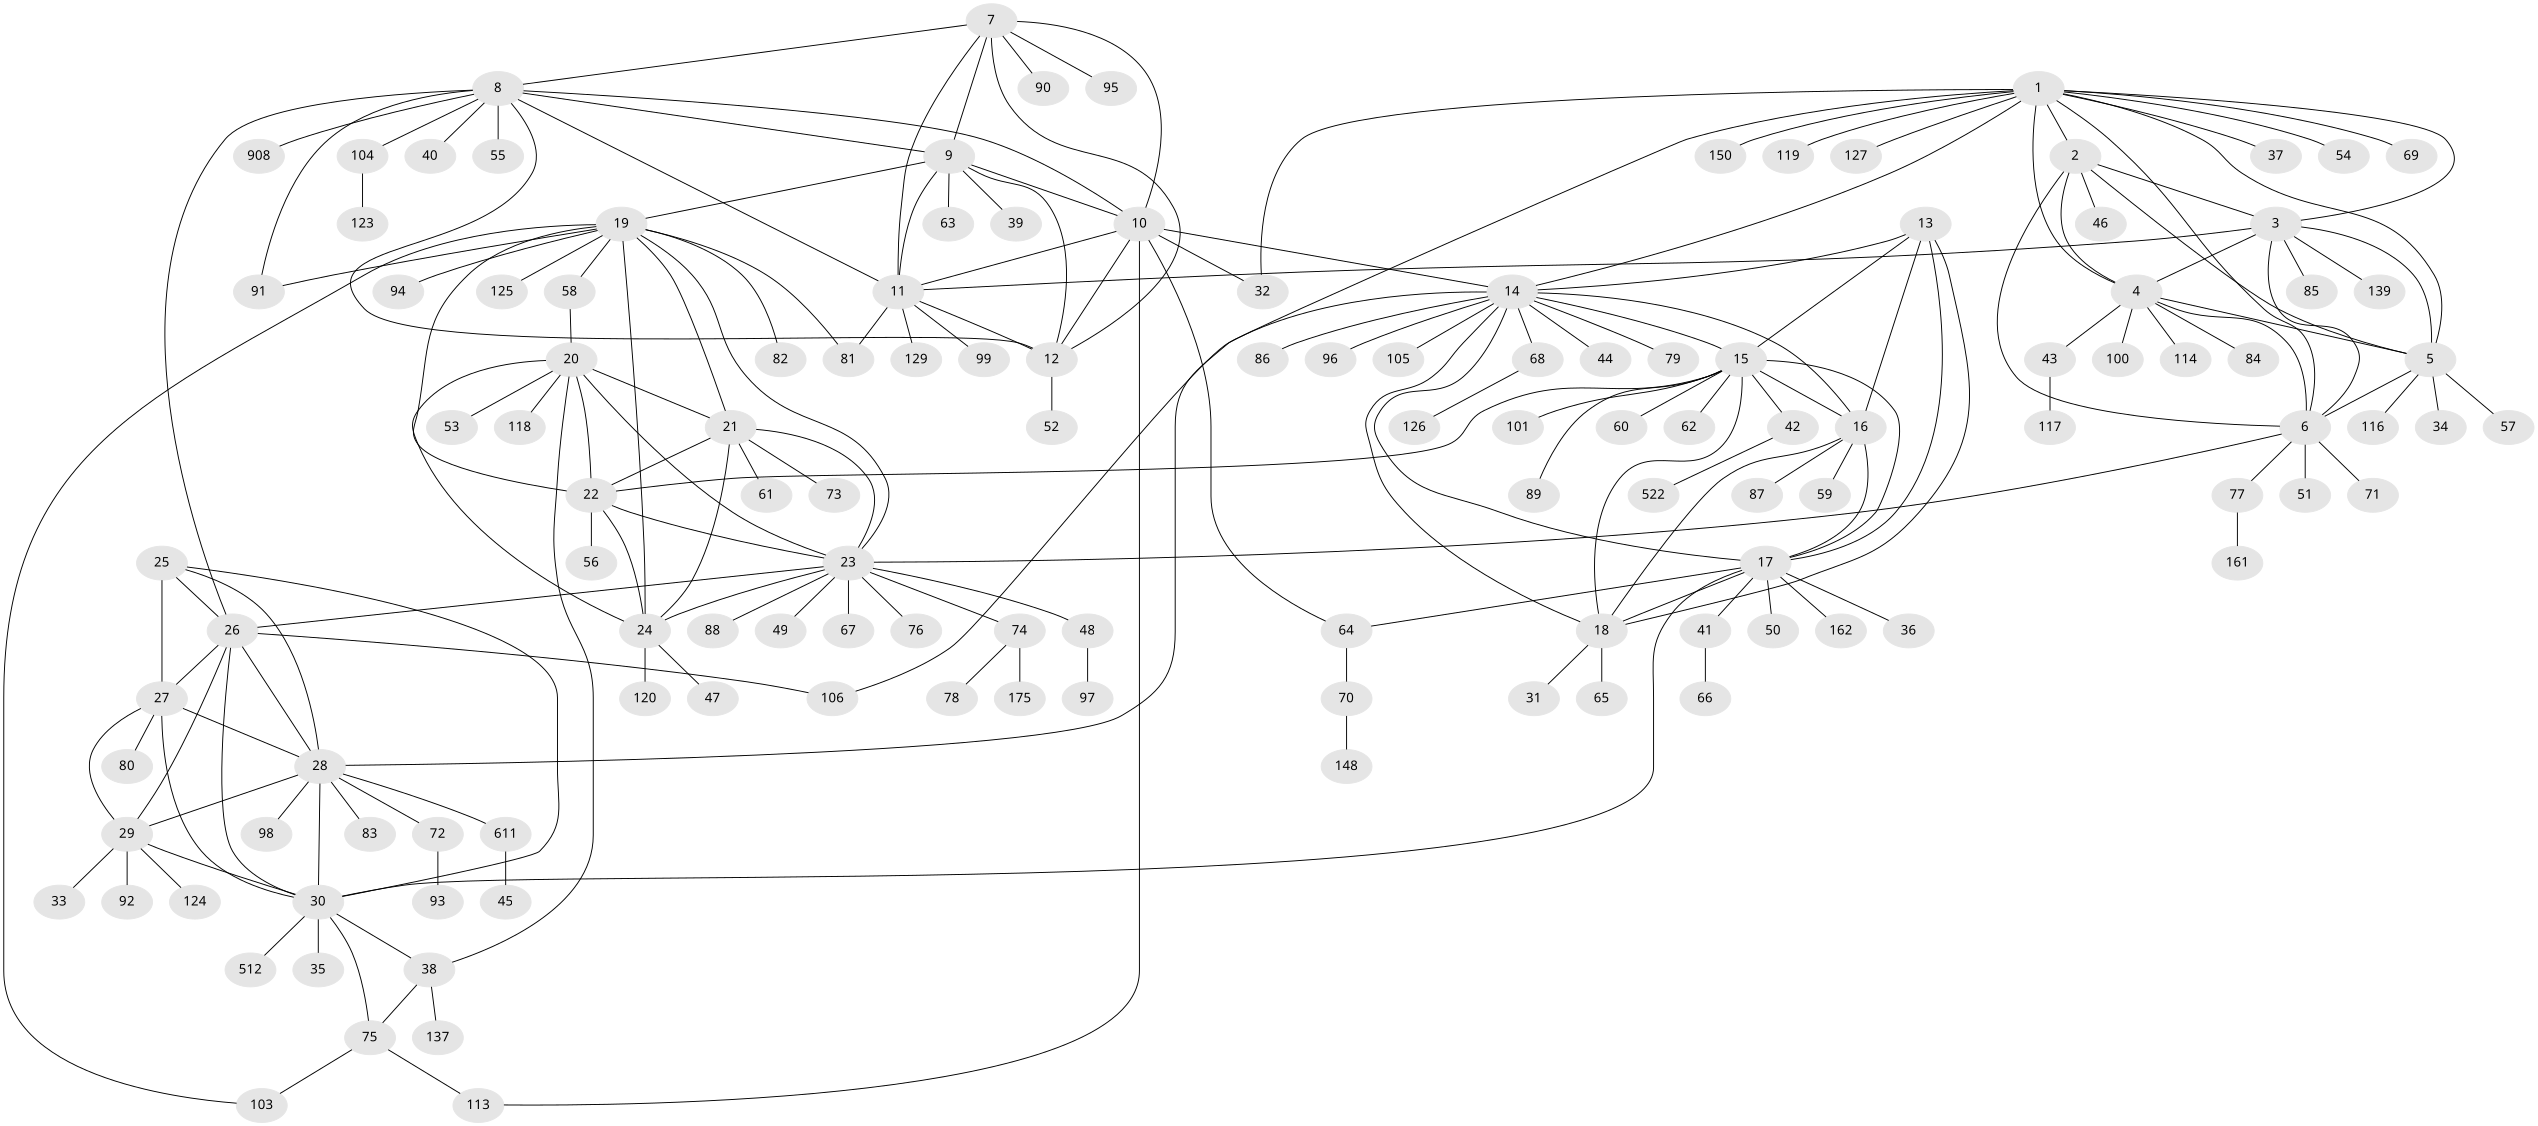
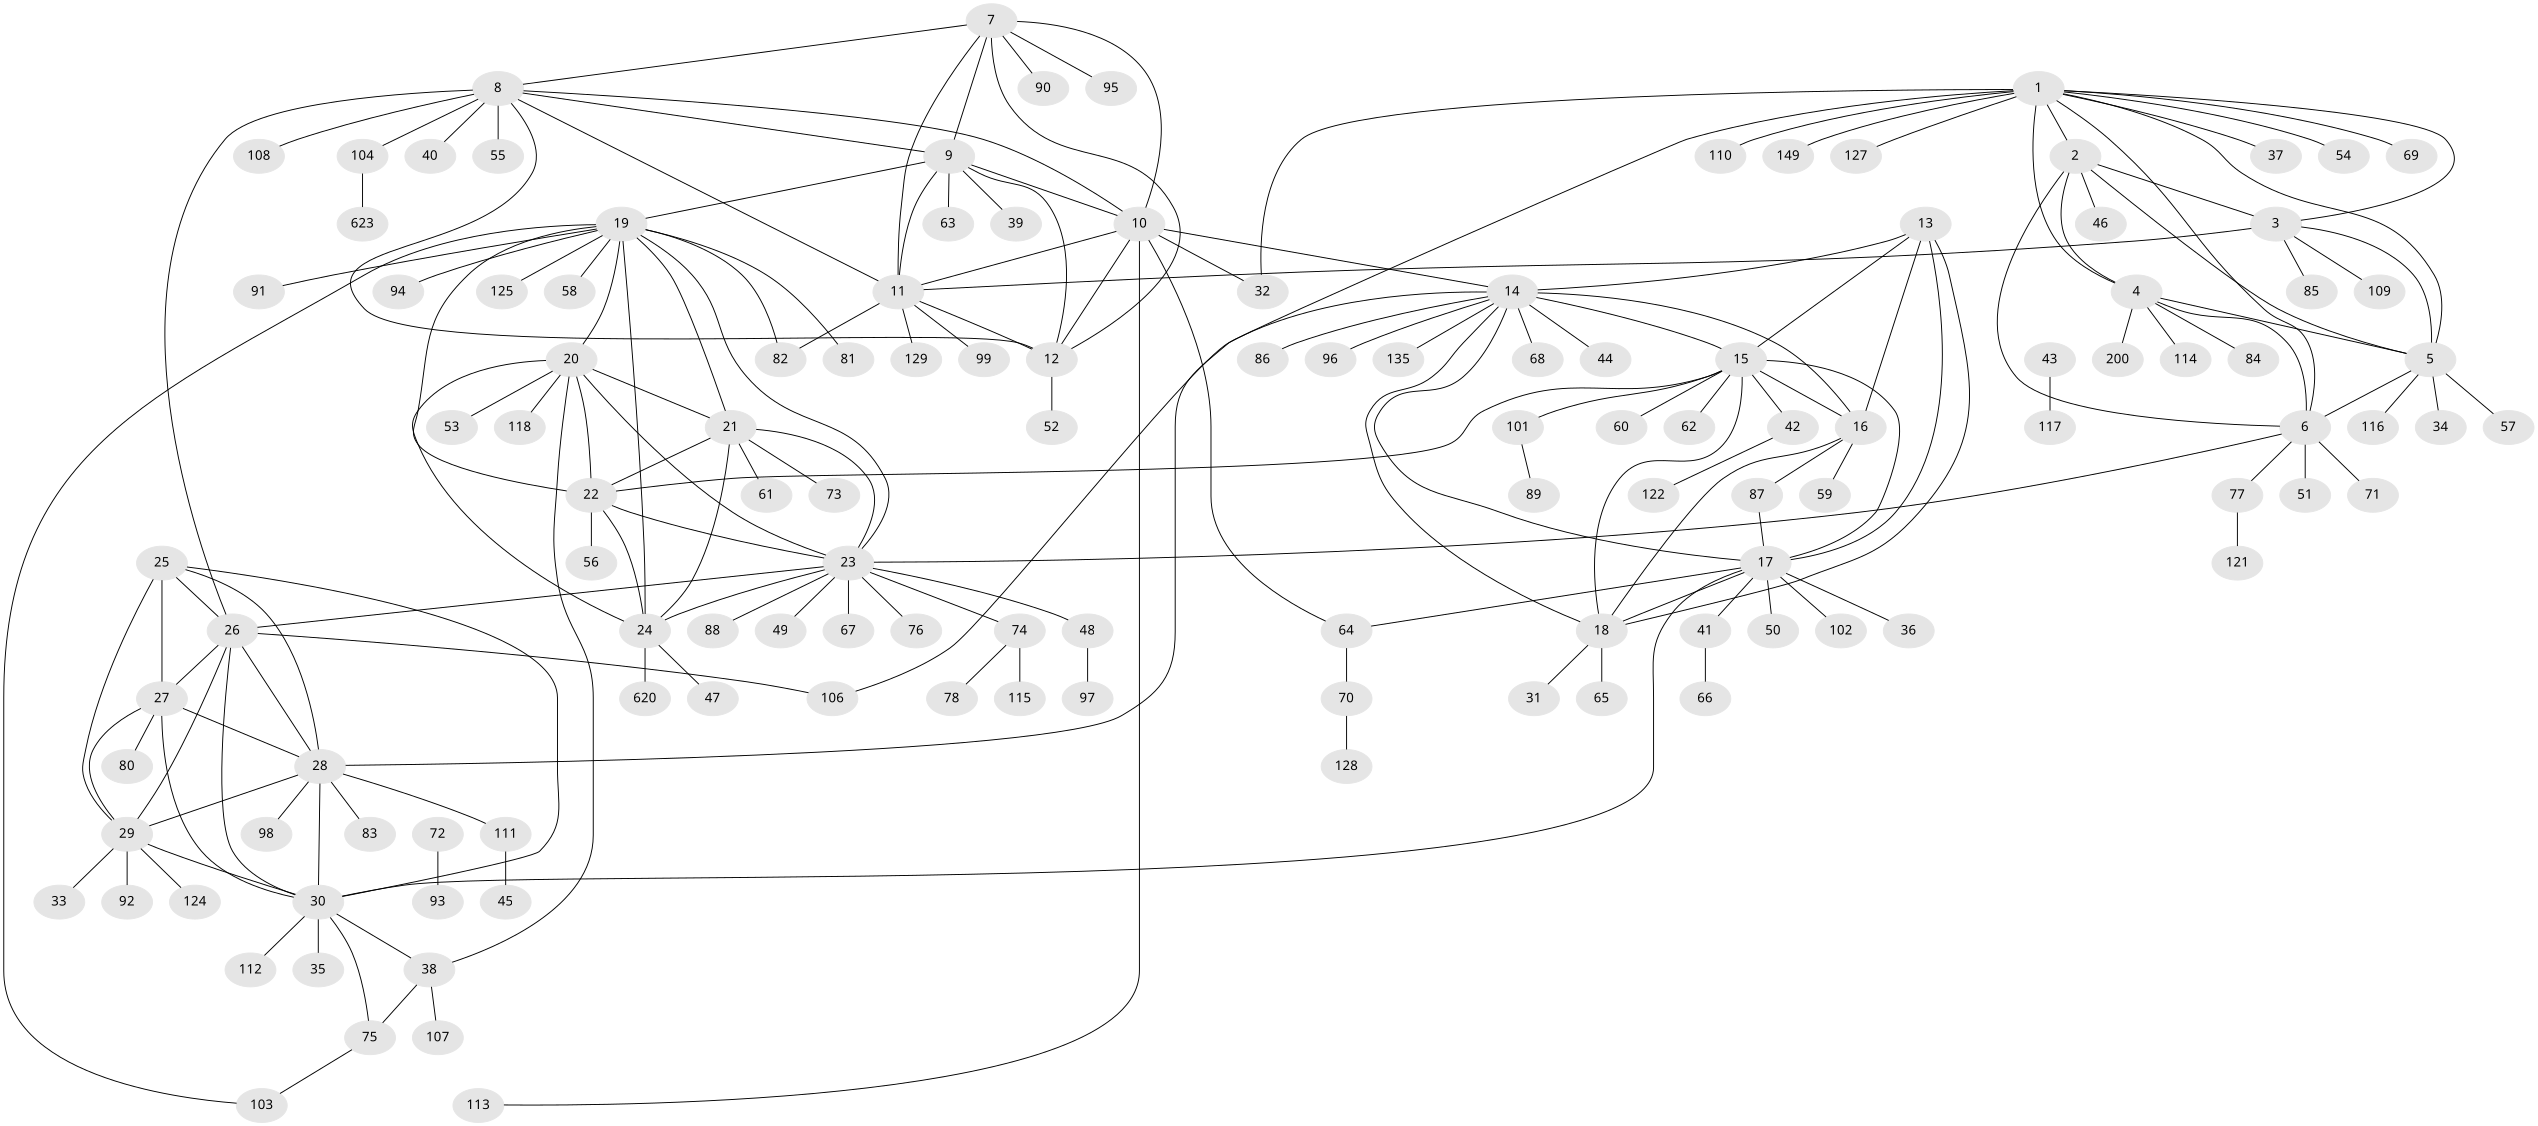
(329, 139) -> none
(259, 156) -> (259, 156)
(1720, 156) -> (1720, 156)
(1788, 156) -> (1788, 156)
(1786, 213) -> none
(363, 224) -> (363, 224)
(2196, 263) -> none
(2380, 292) -> (2380, 292)
(571, 326) -> (608, 295)
(873, 326) -> (839, 326)
(2093, 326) -> none
(2357, 349) -> none
(1398, 360) -> (1398, 360)
(1673, 360) -> none
(2118, 360) -> (2118, 360)
(1593, 407) -> (1526, 461)
(1414, 428) -> none
(1654, 495) -> (1654, 495)
(1852, 521) -> (1761, 529)
(2237, 563) -> (2237, 563)
(1841, 631) -> (1841, 631)
(645, 699) -> (645, 699)
(1020, 699) -> (1020, 699)
none -> (99, 700)
(1347, 767) -> (1347, 767)
(379, 800) -> none
(506, 834) -> (506, 834)
(250, 970) -> (250, 970)
(438, 1038) -> (438, 1038)
(424, 1072) -> none
